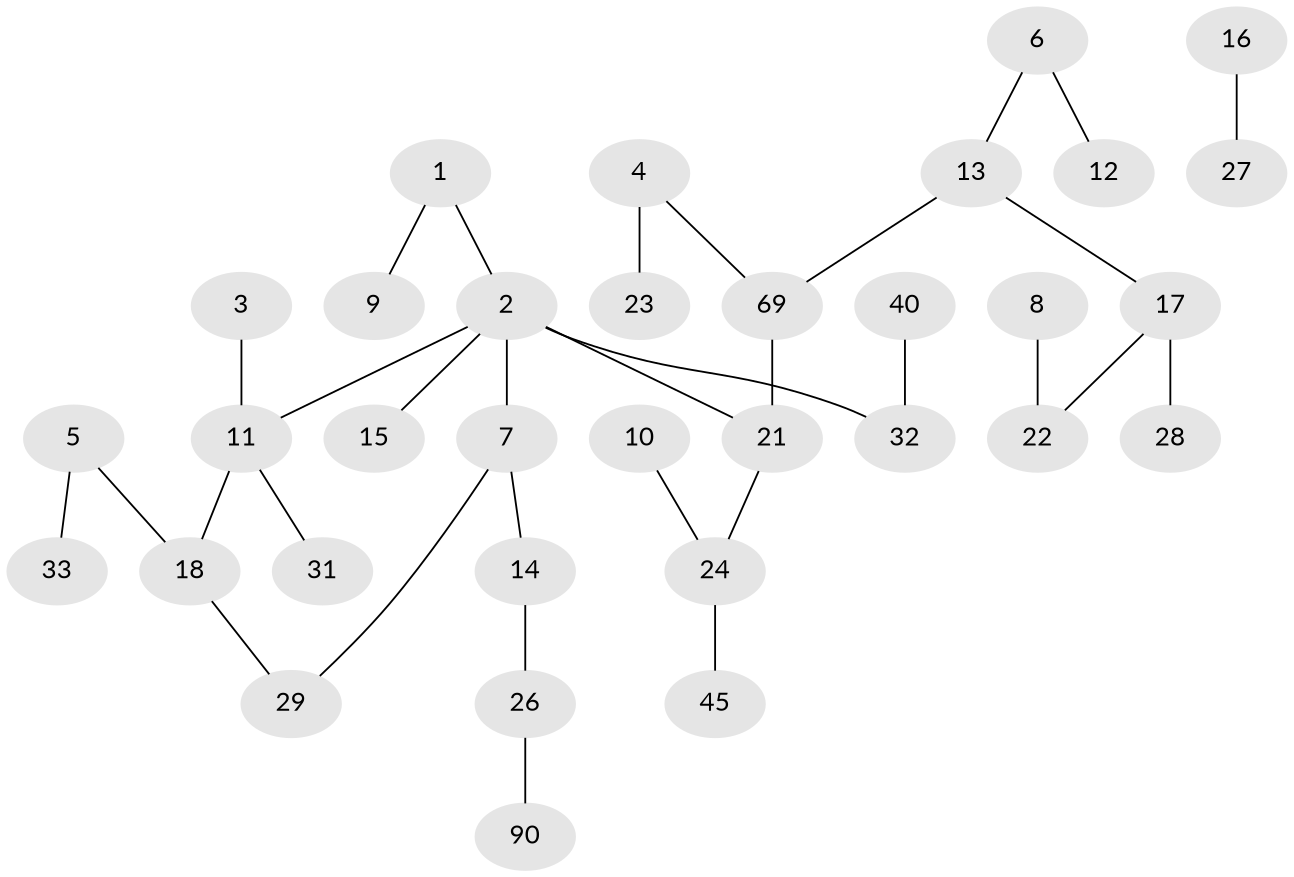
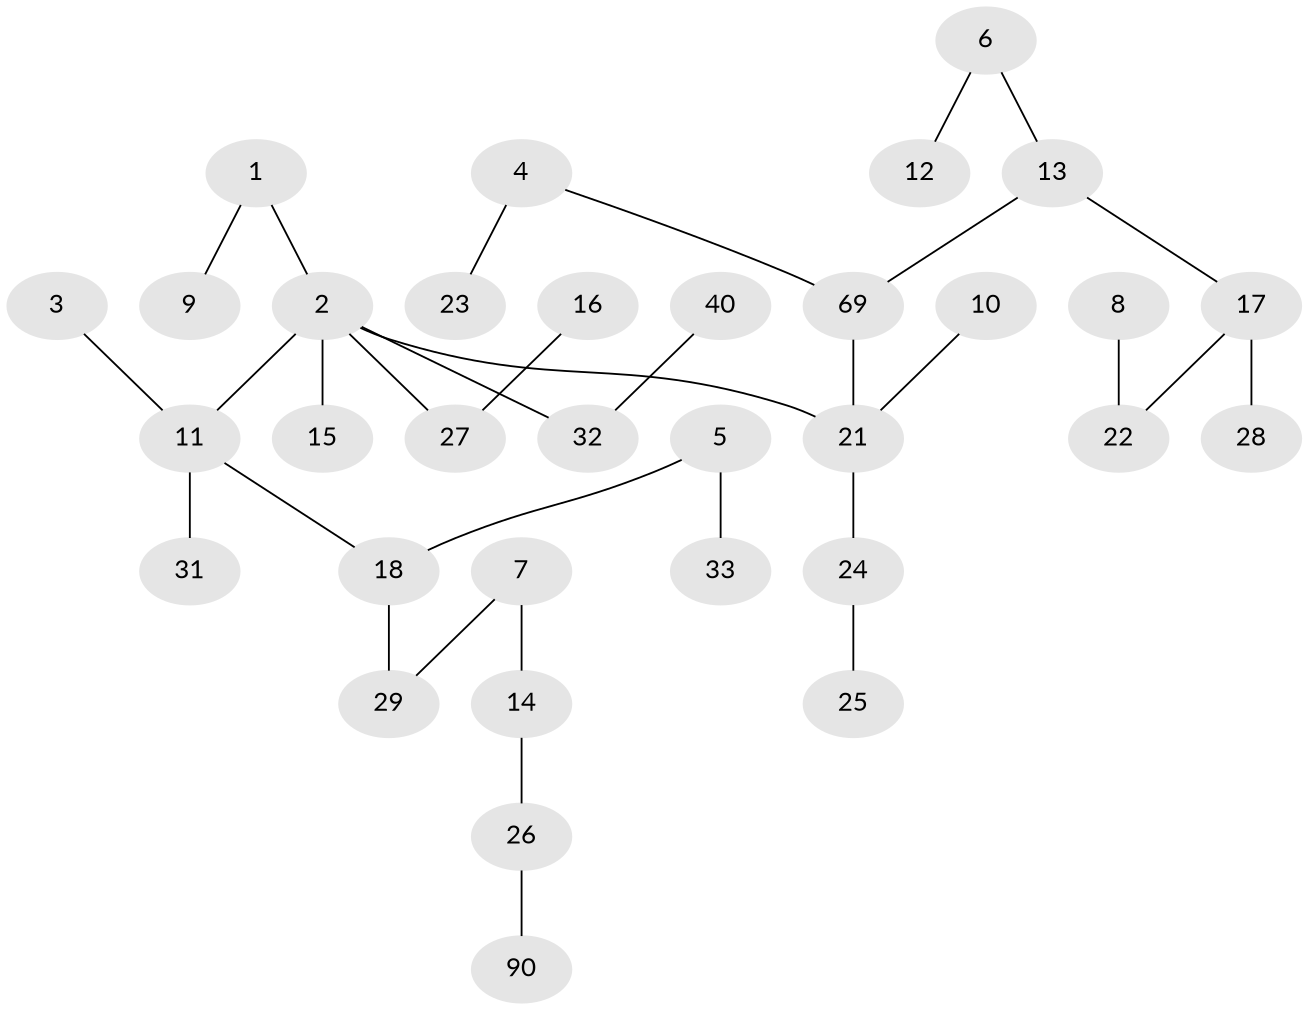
(507, 372) -> (389, 372)
(677, 505) -> (920, 372)
(715, 704) -> (853, 704)
